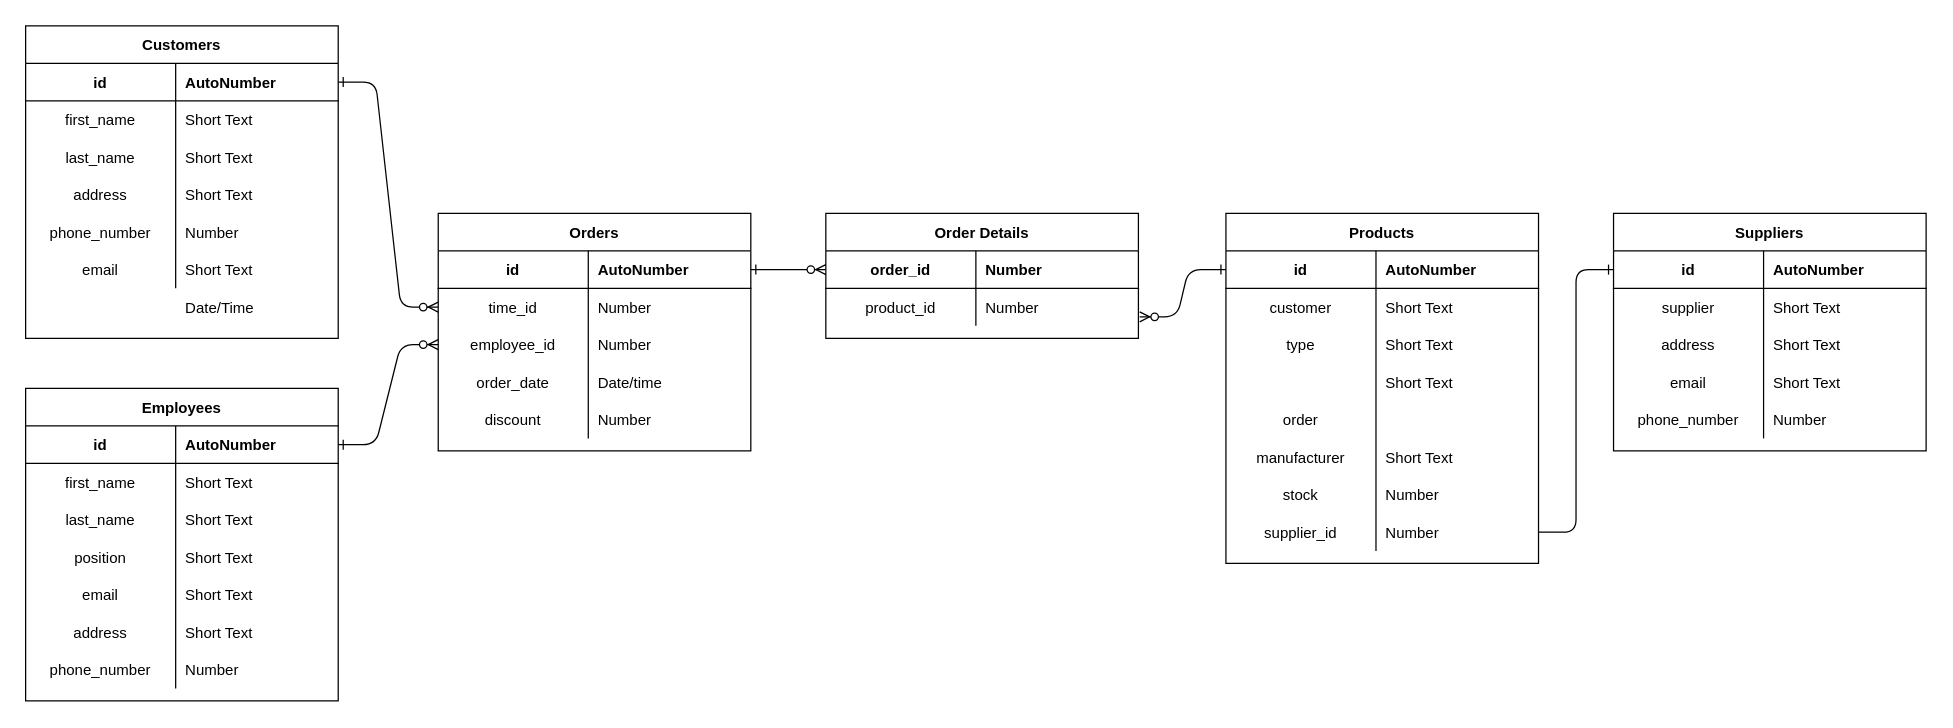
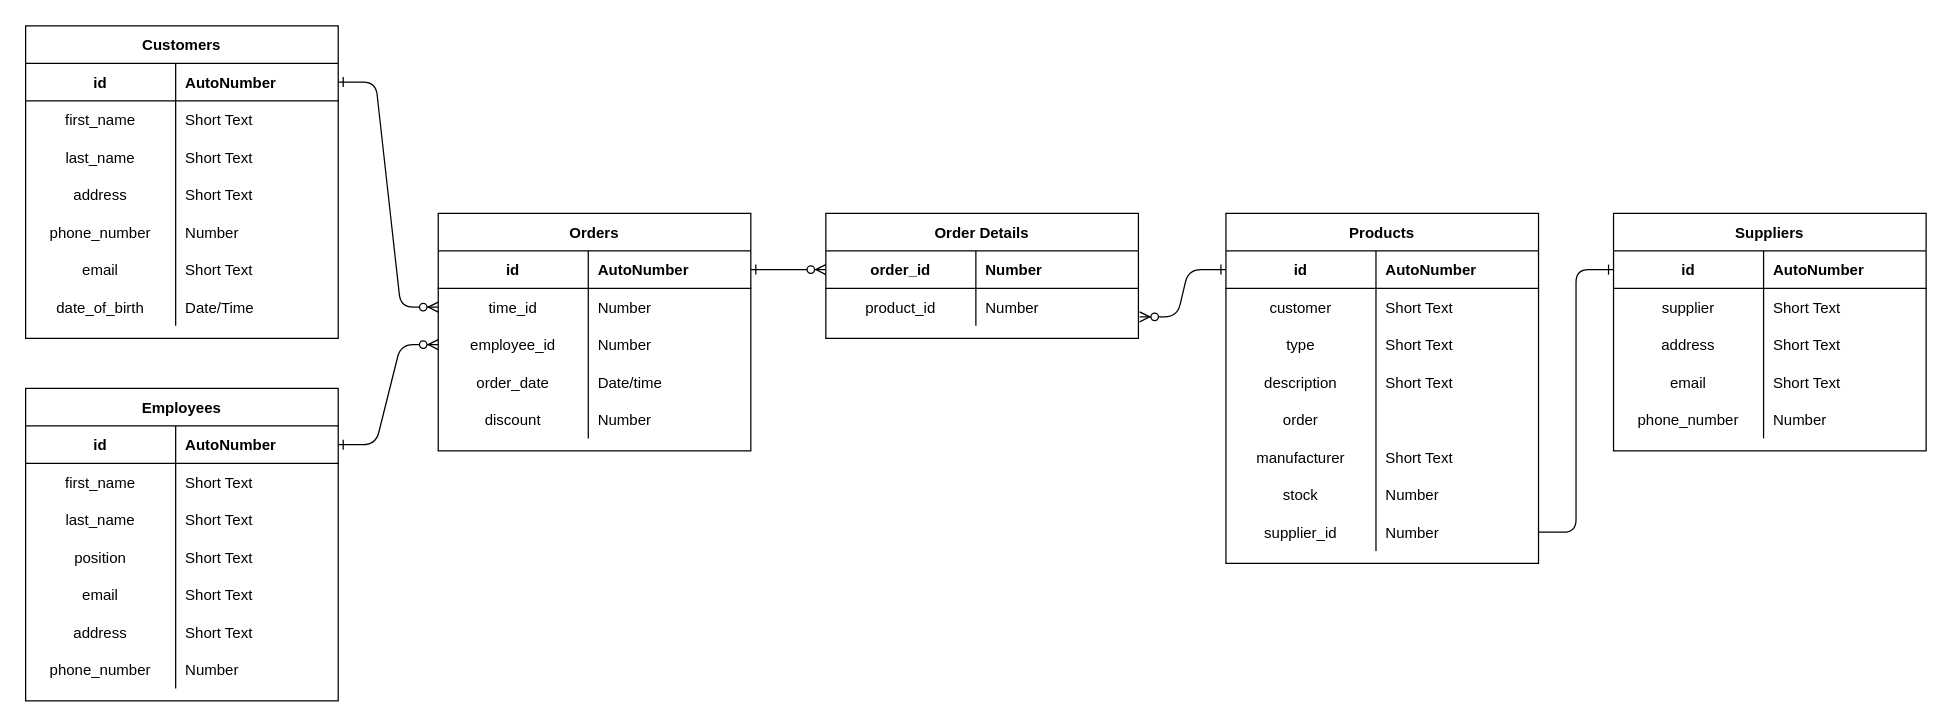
none -> (101, 307)
none -> (1301, 382)
